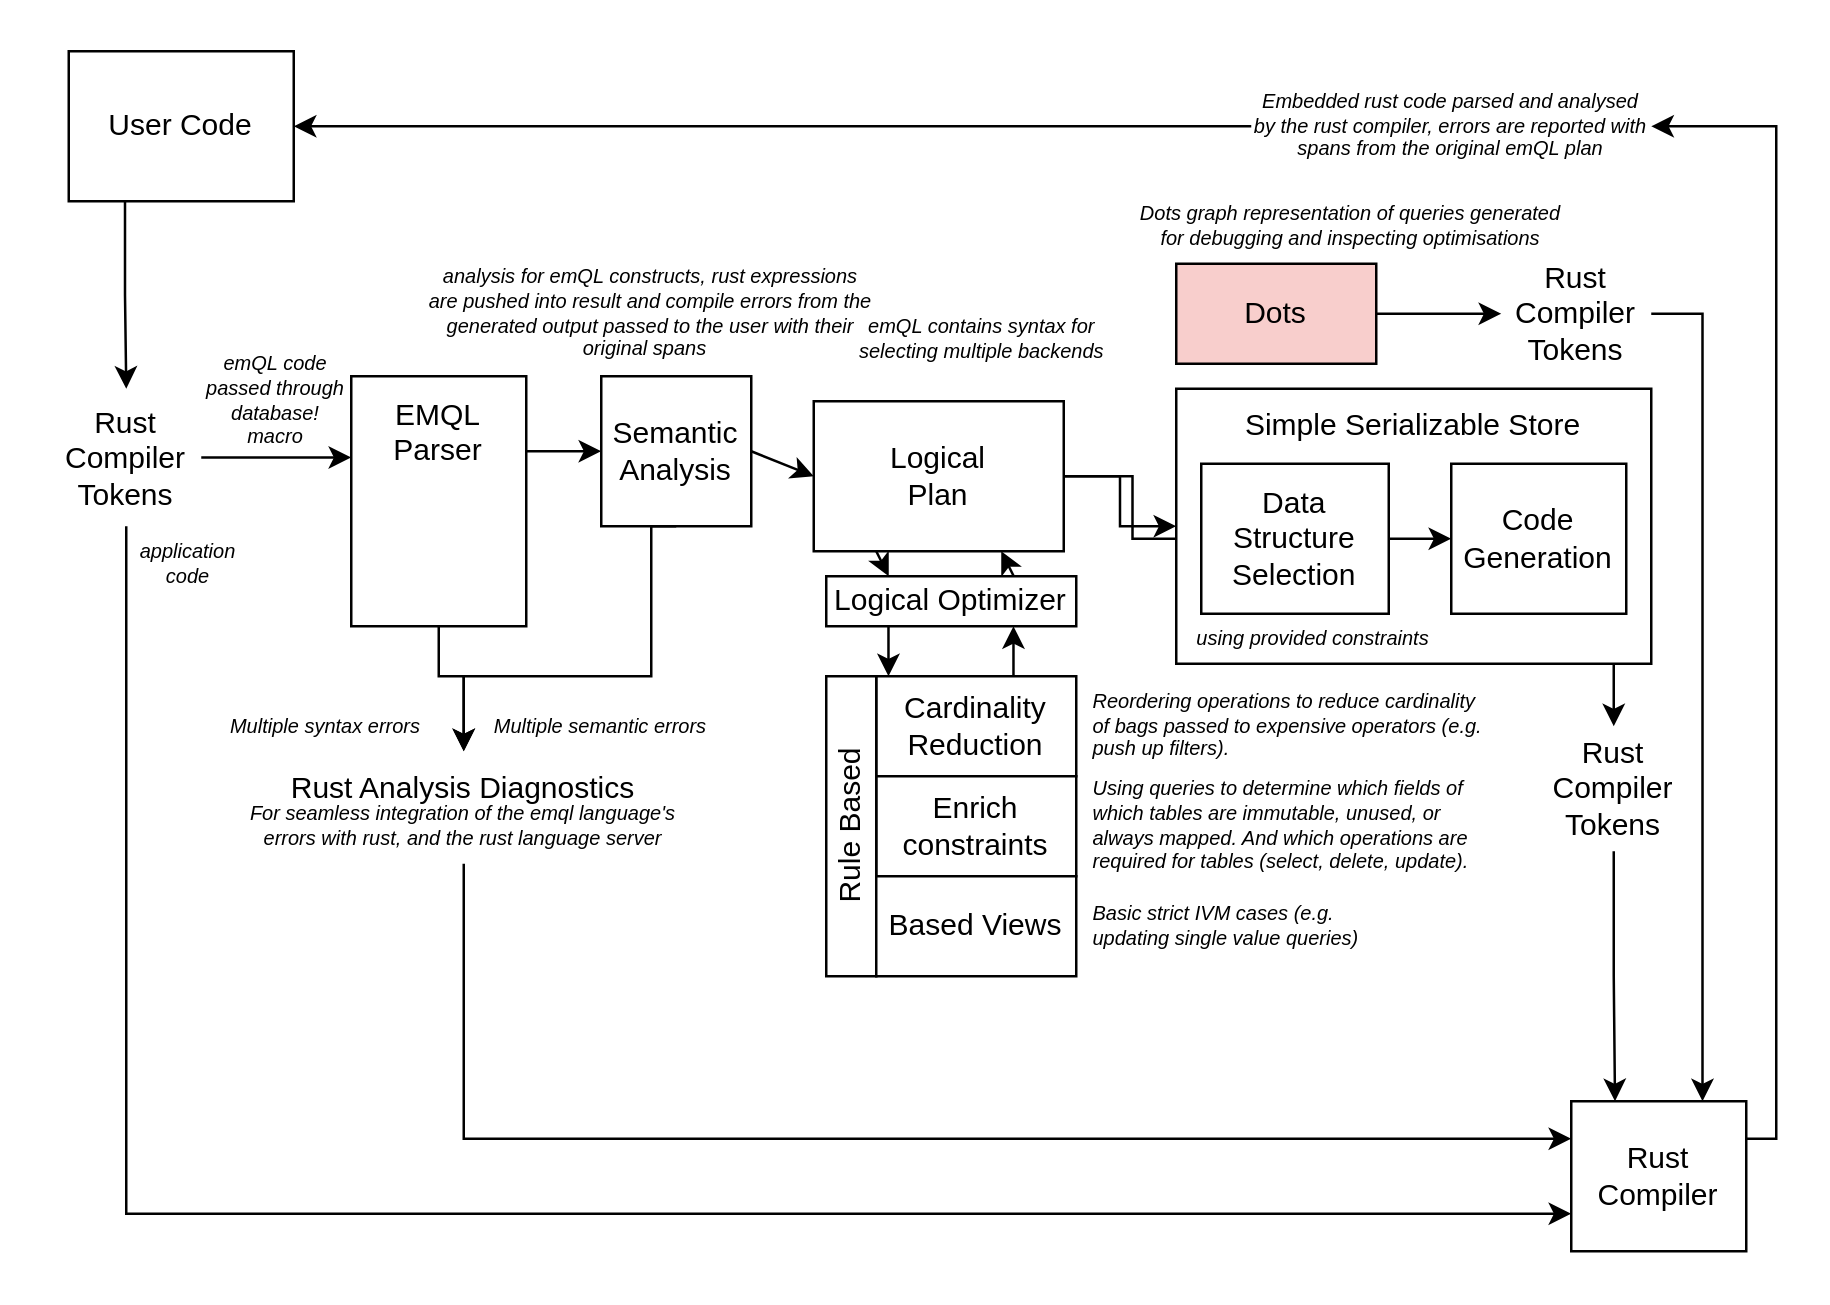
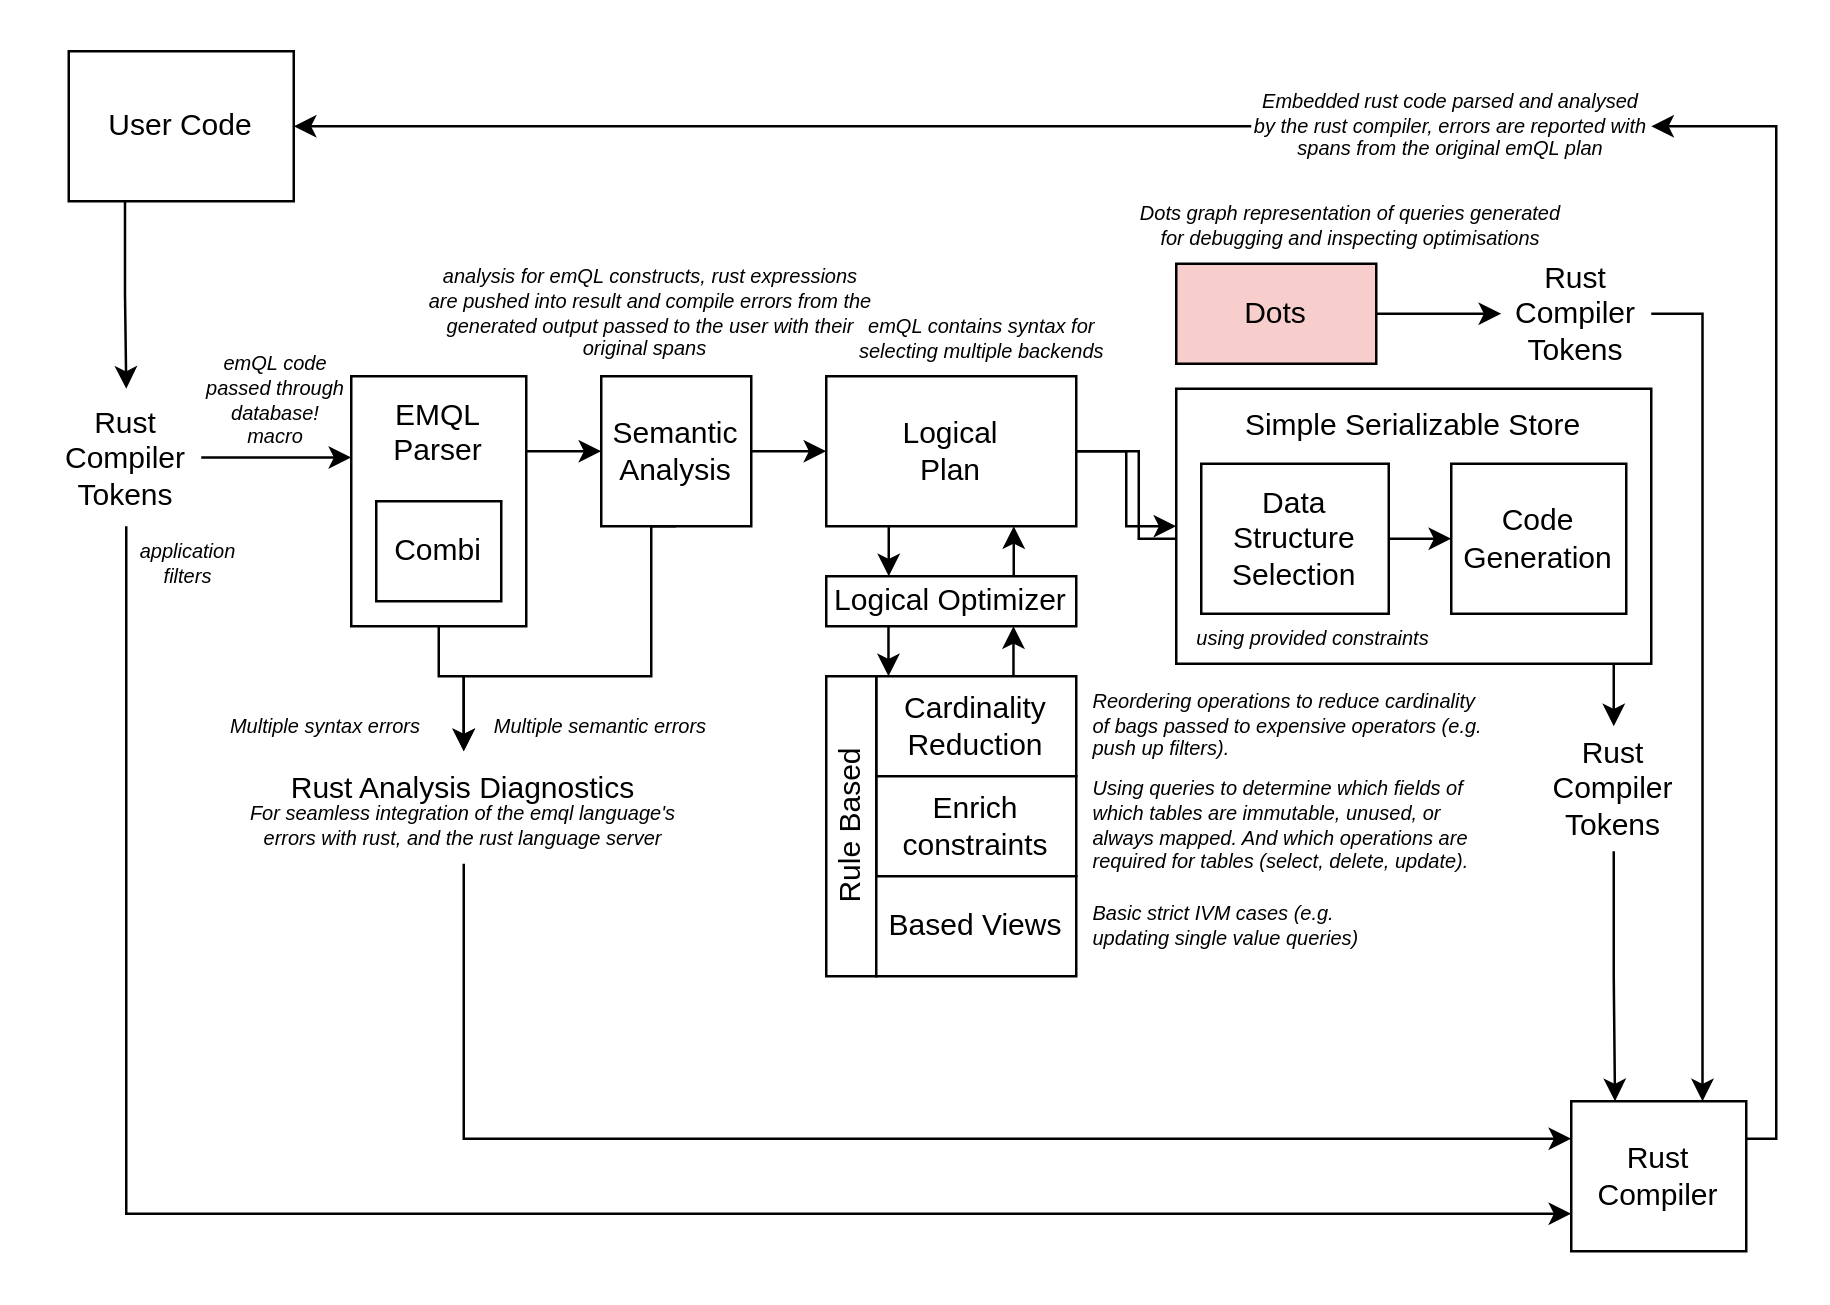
(939, 476) -> (951, 451)
none -> (439, 551)
(189, 564) -> (189, 564)
